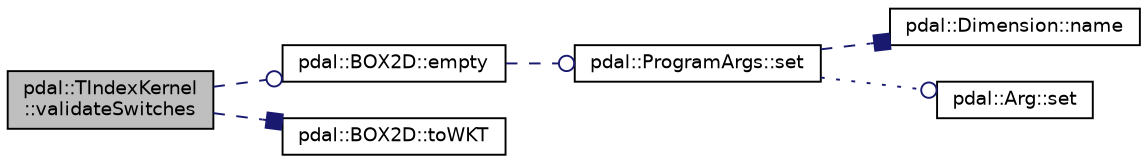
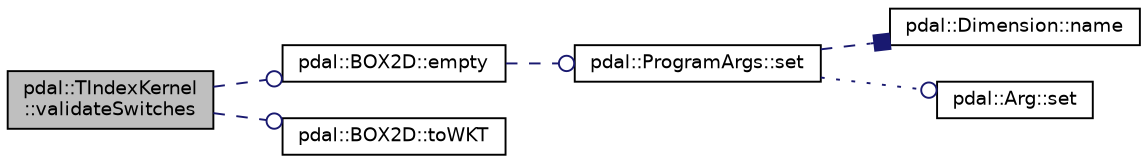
(238, 116) -> (240, 117)
